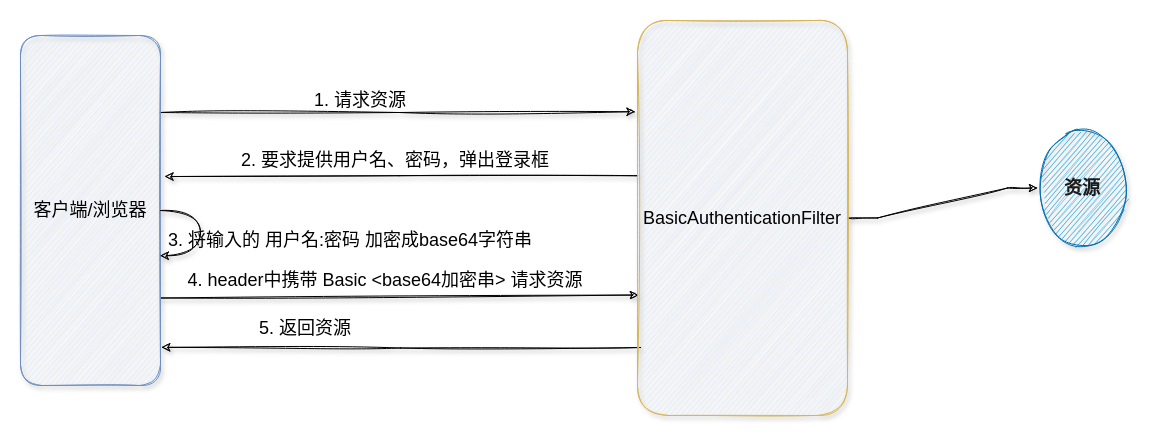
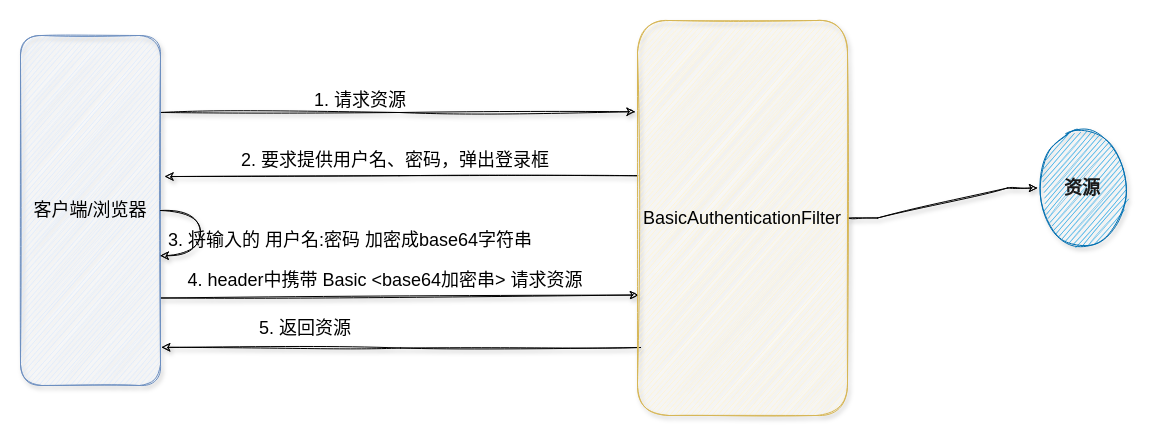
(743, 218) -> (743, 218)
